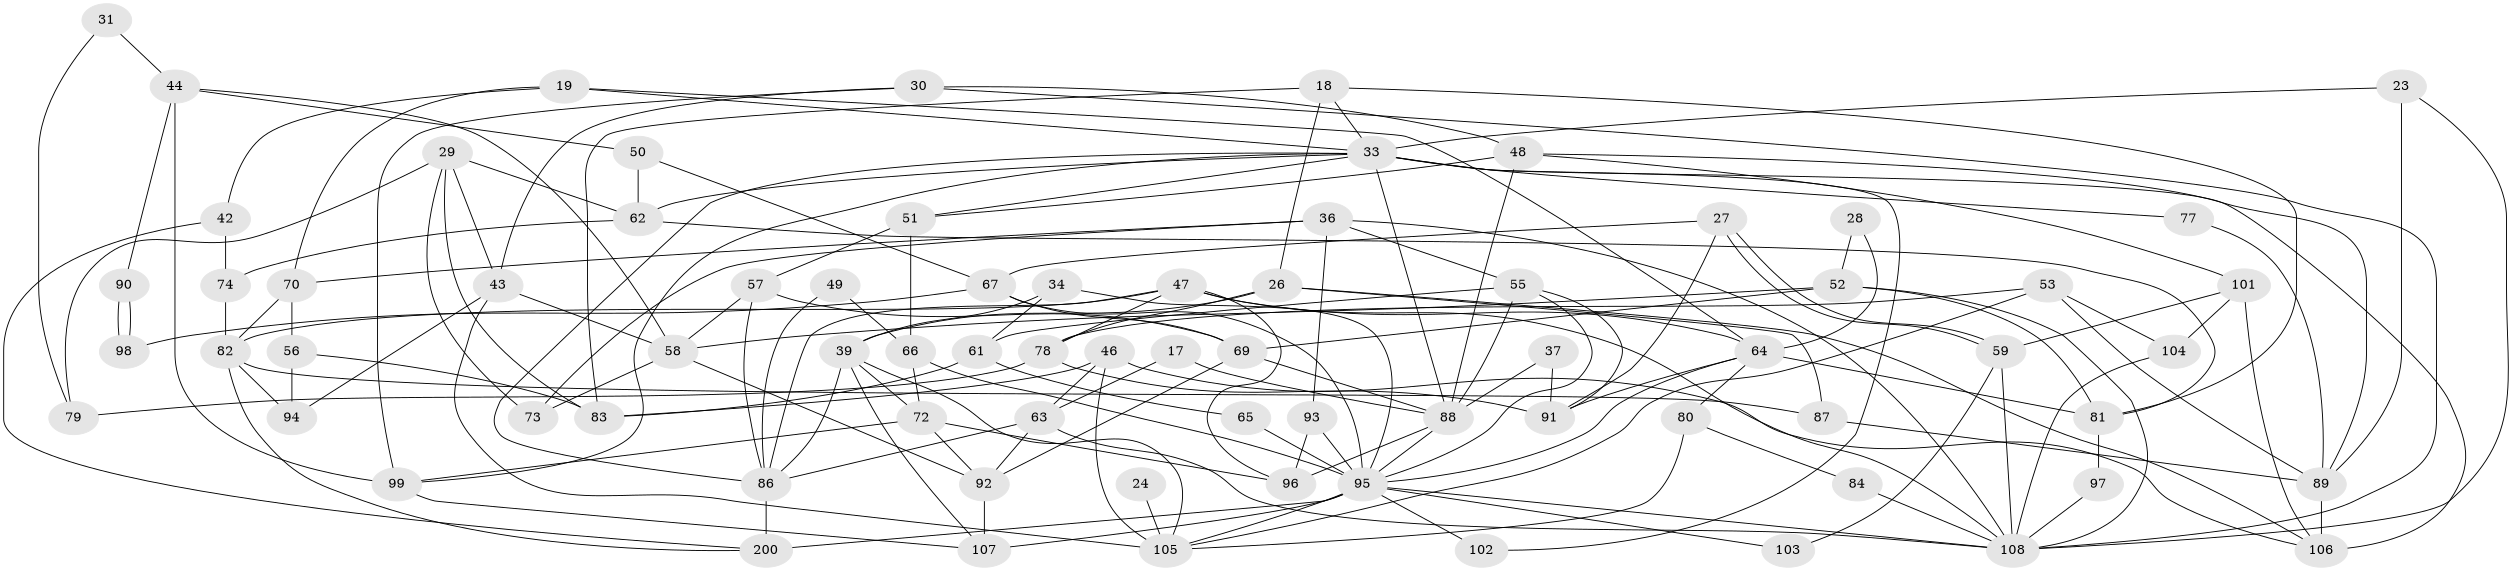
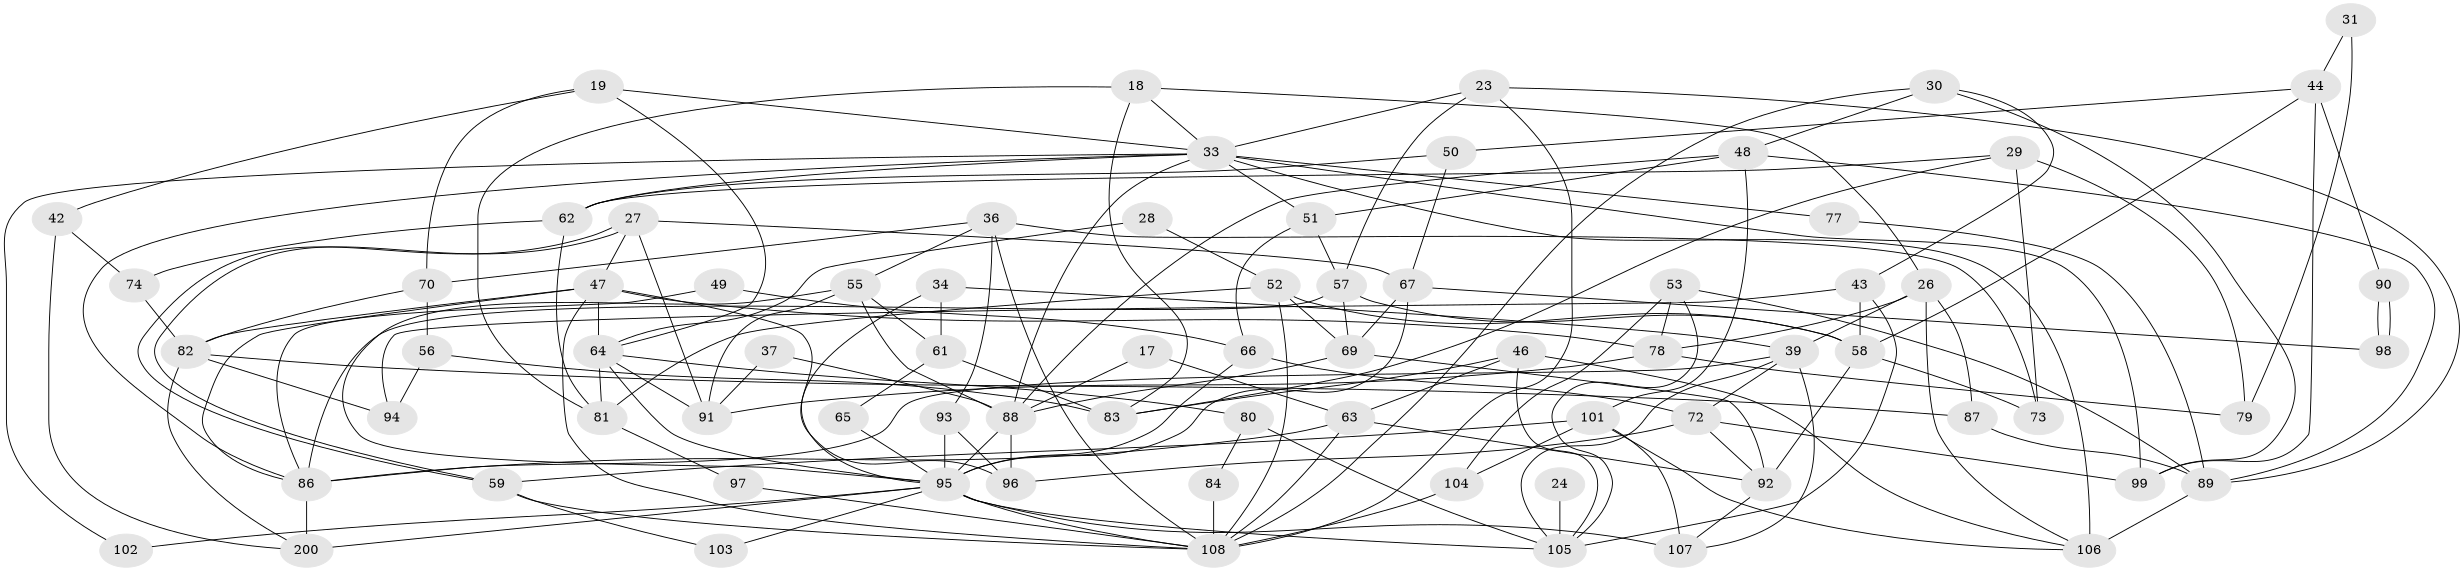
none -> (1398, 164)
(473, 219) -> none
none -> (616, 252)
(687, 524) -> (1663, 475)
